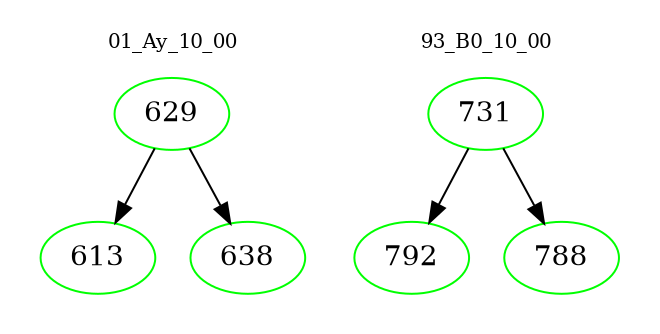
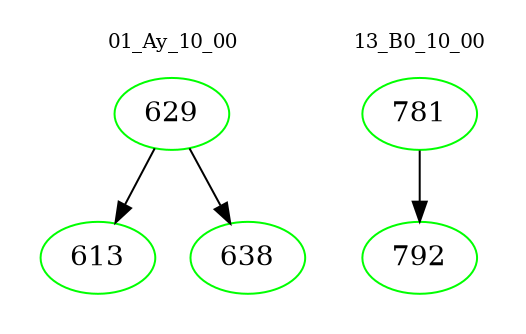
(487, 43) -> (420, 43)
(486, 114) -> (420, 114)
(562, 258) -> none
